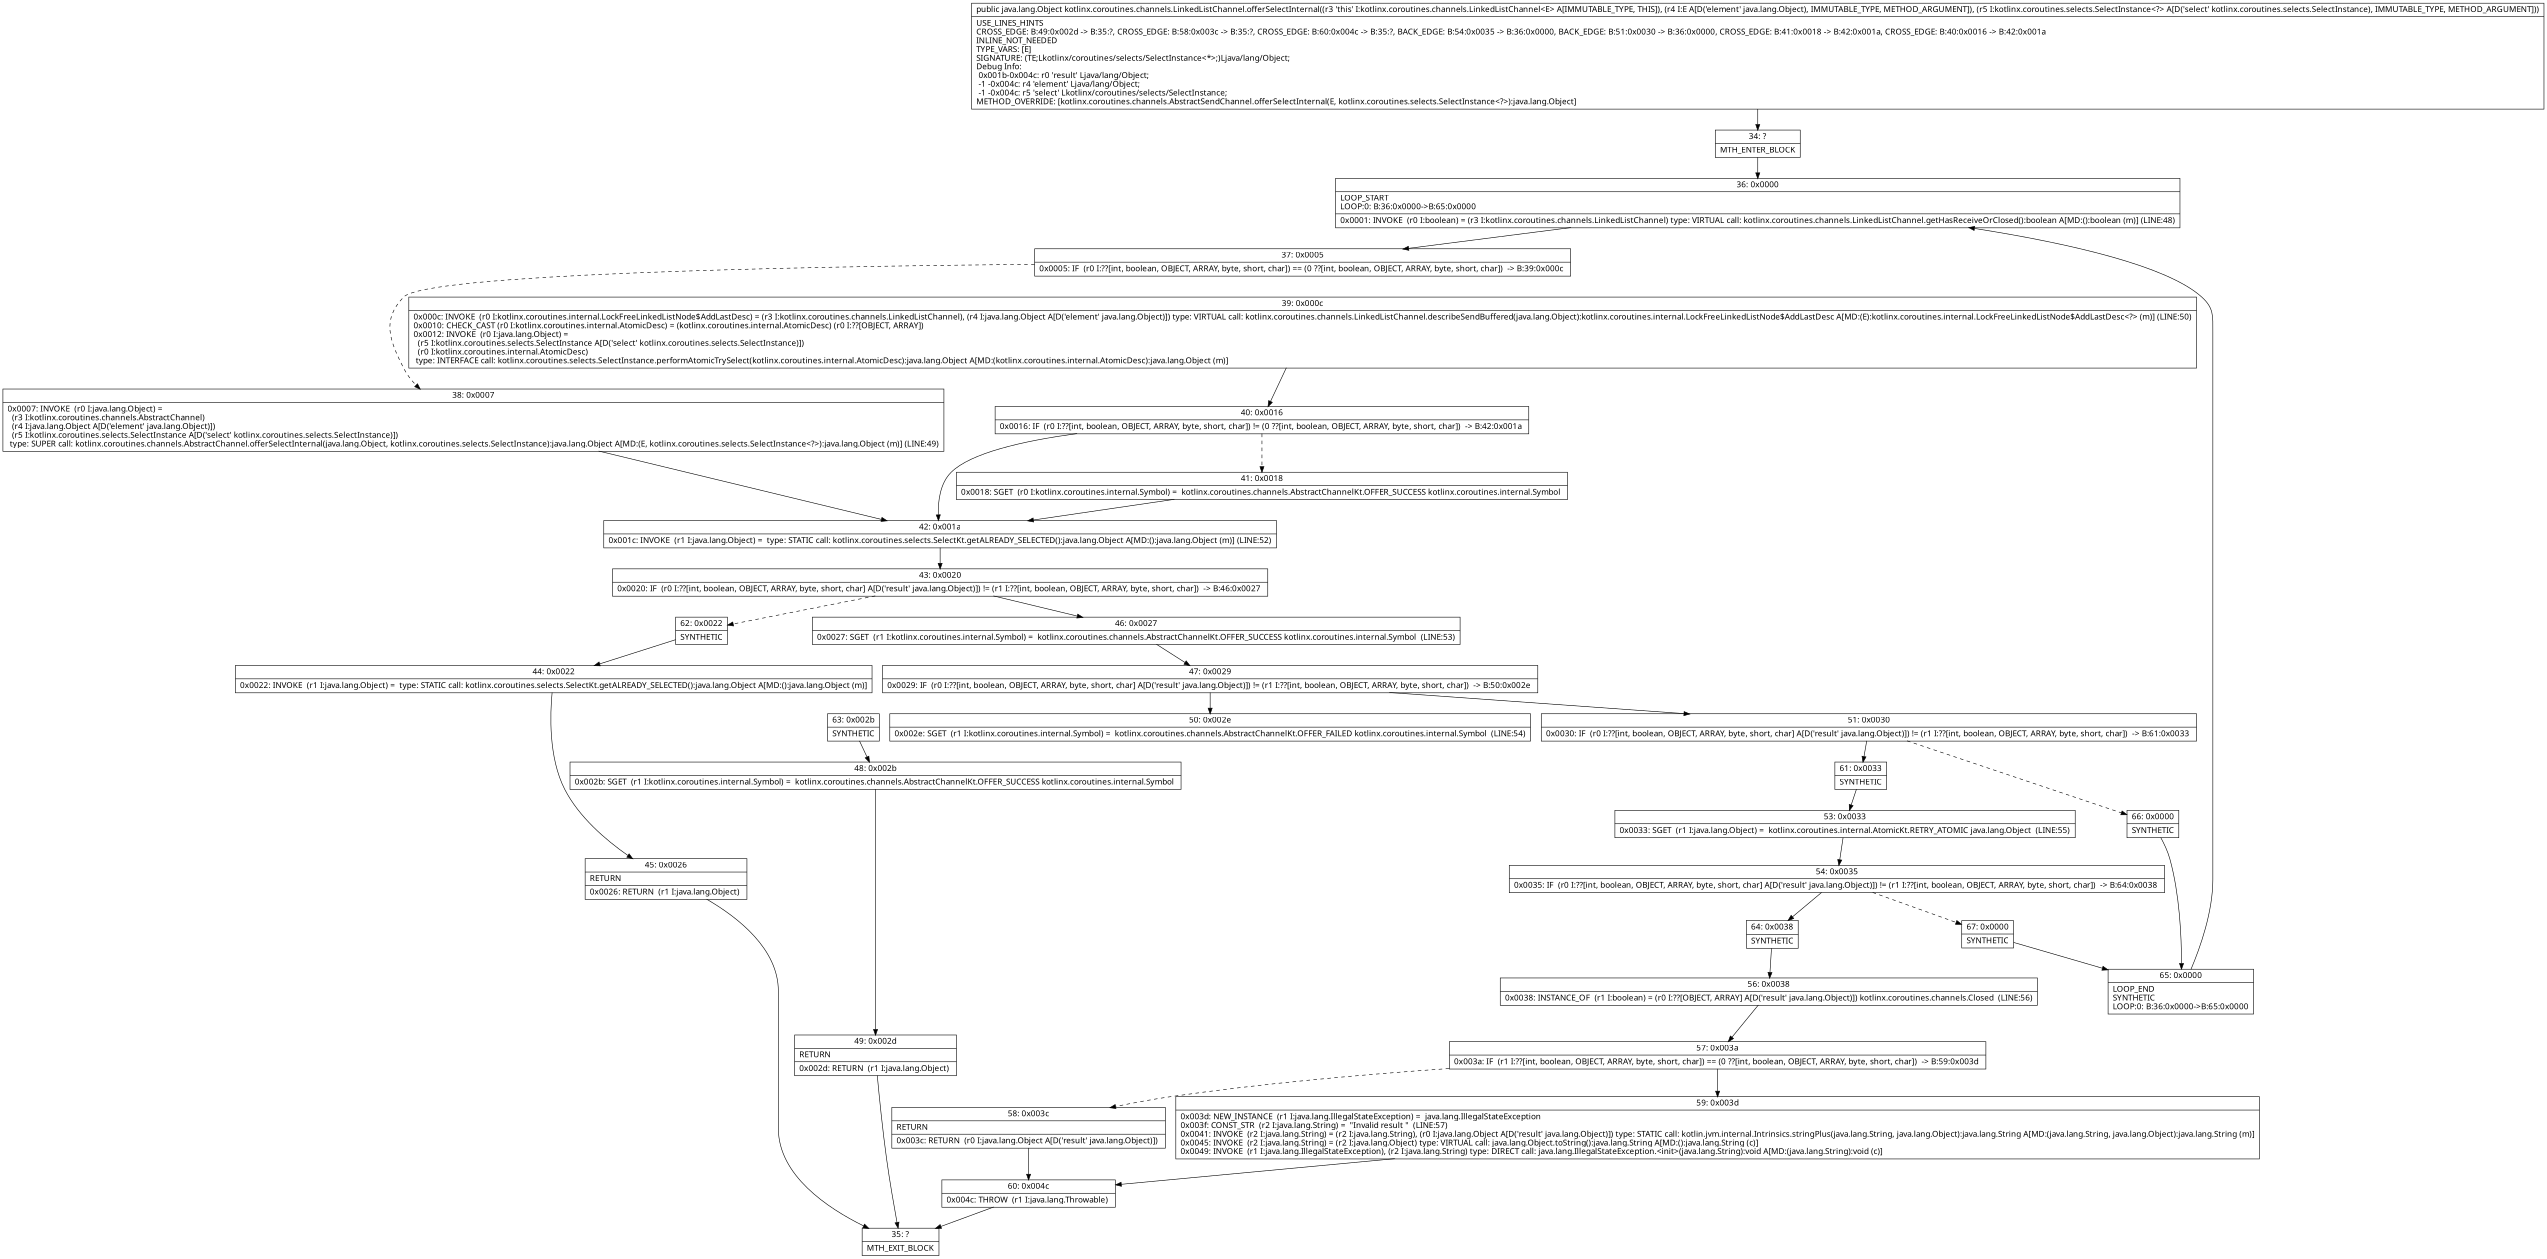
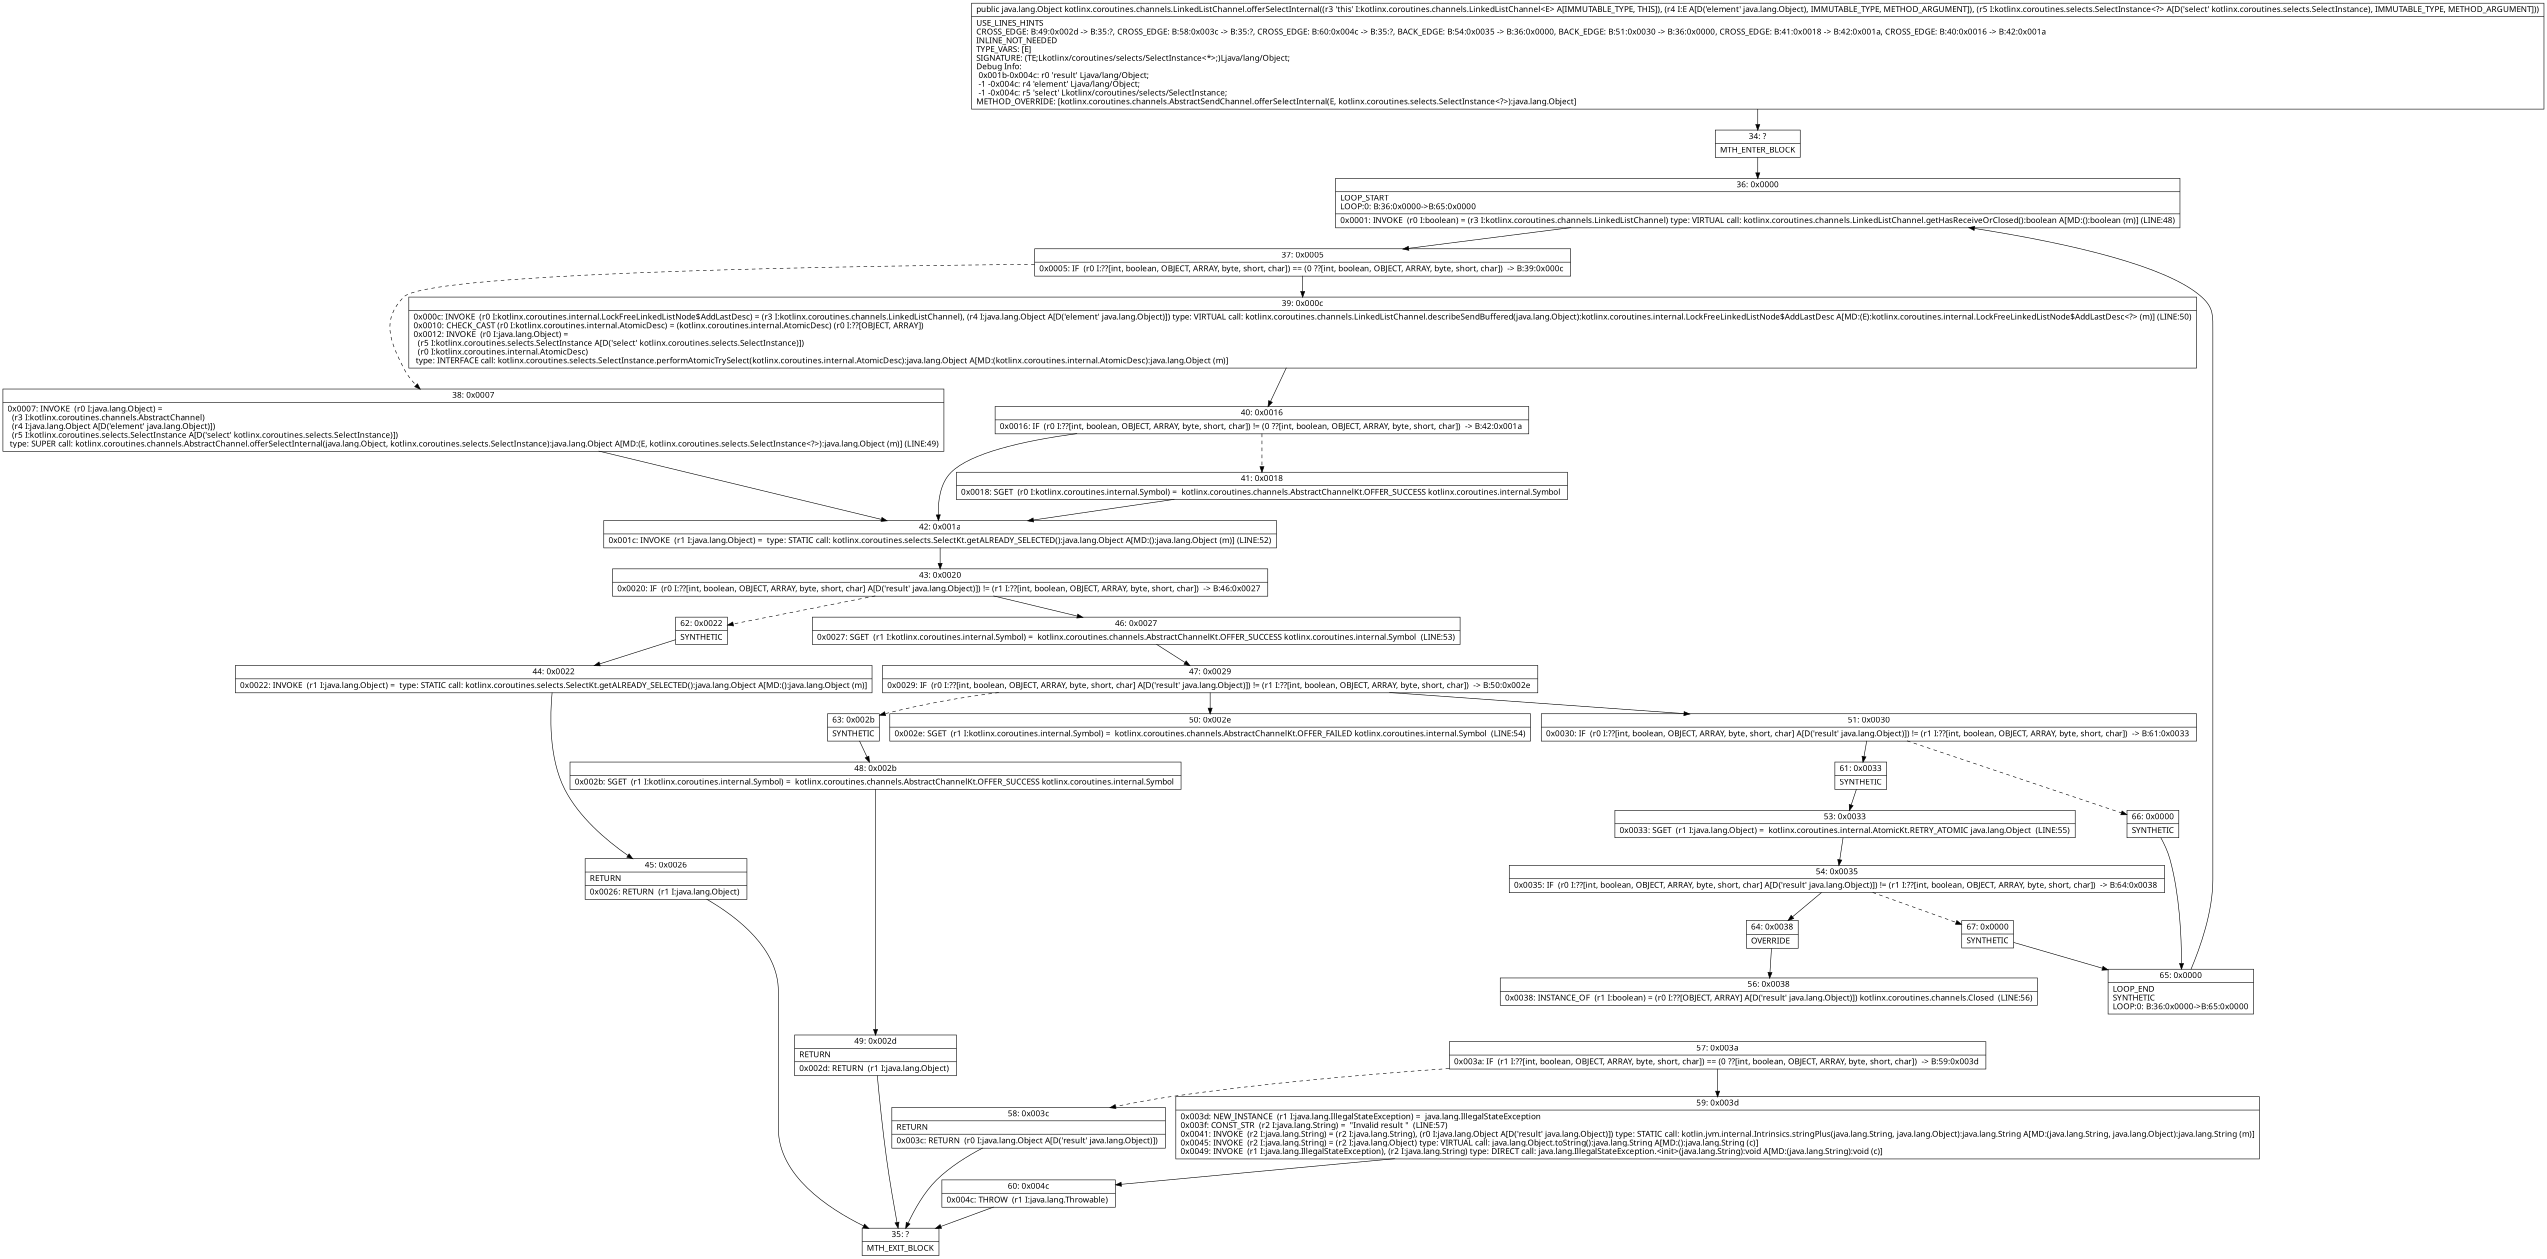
none -> (1303, 284)
none -> (942, 701)
(1772, 941) -> (1771, 941)
(1745, 1021) -> none
(1029, 1161) -> (938, 1178)
